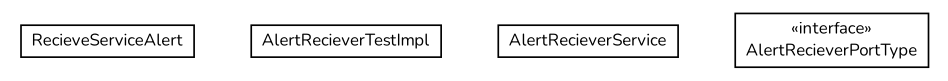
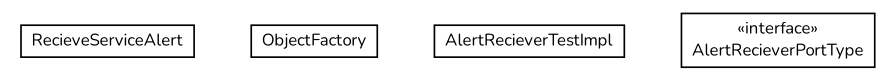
none -> (313, 40)
(587, 40) -> none
